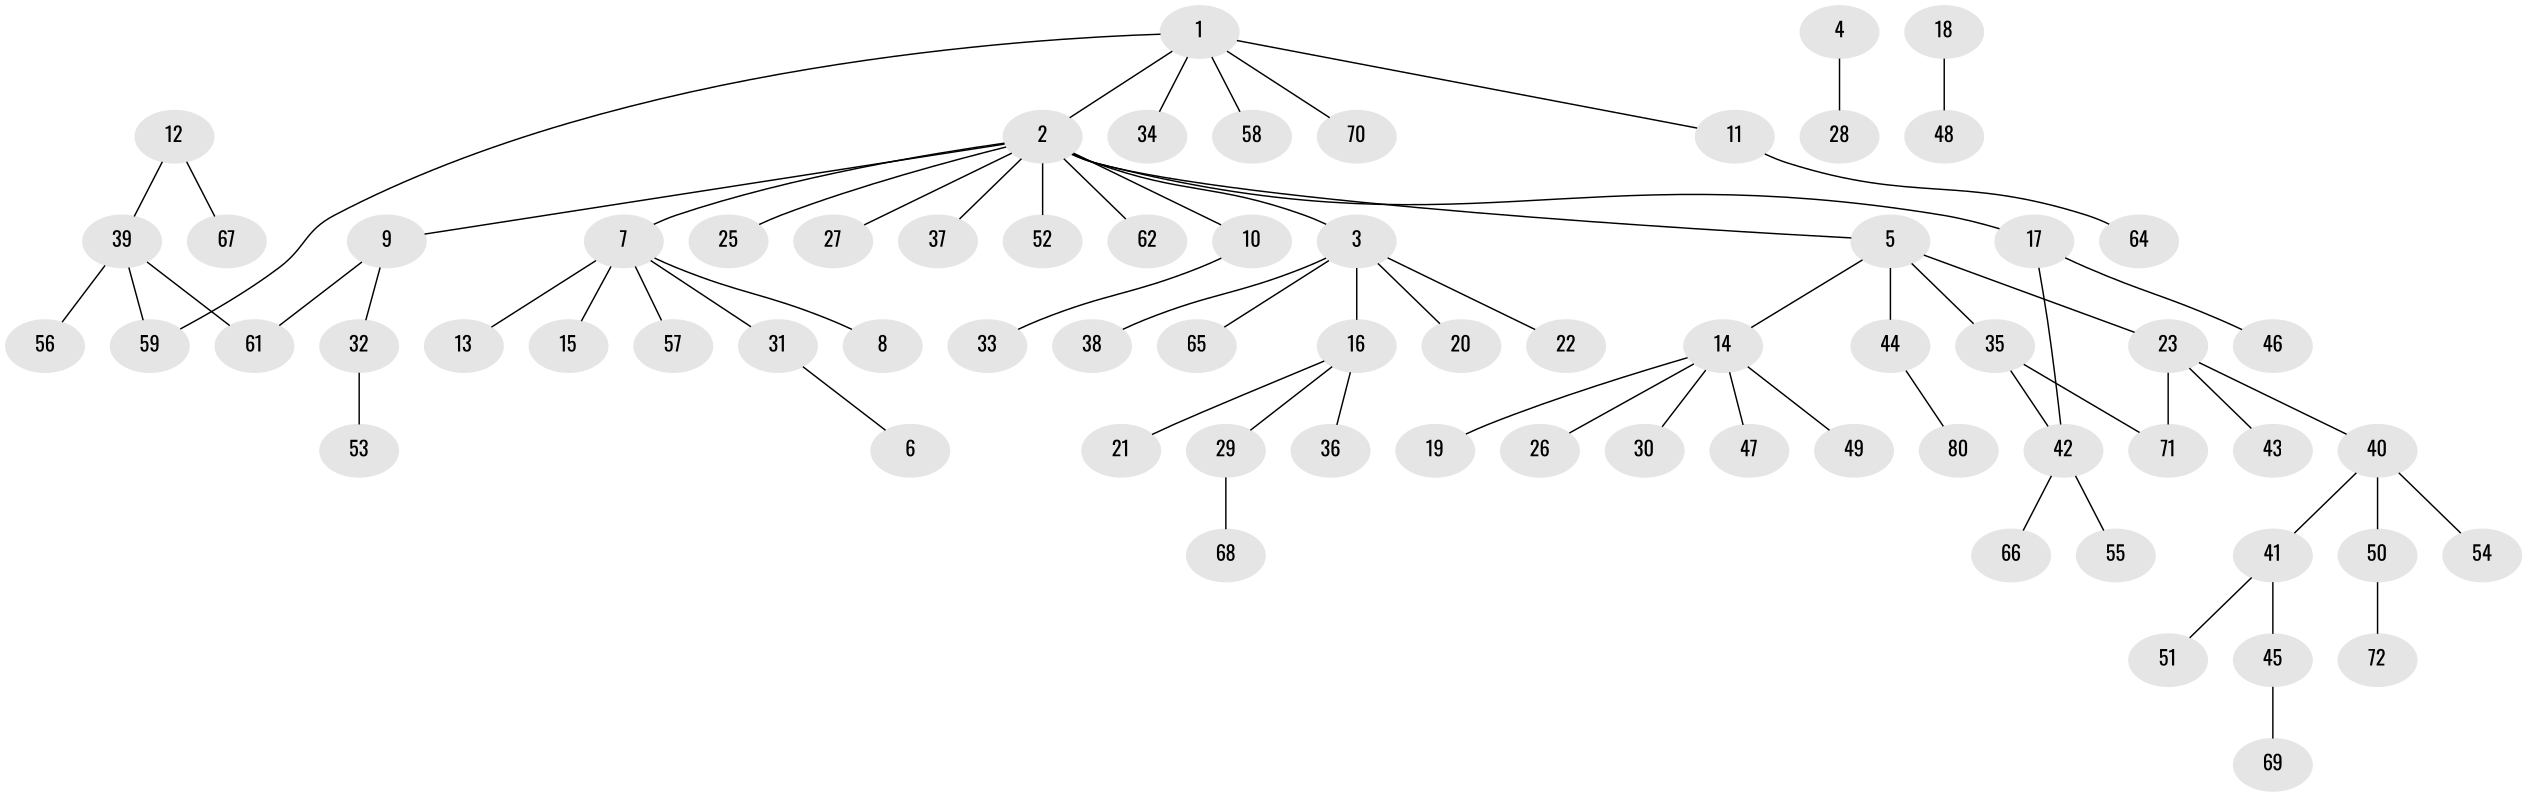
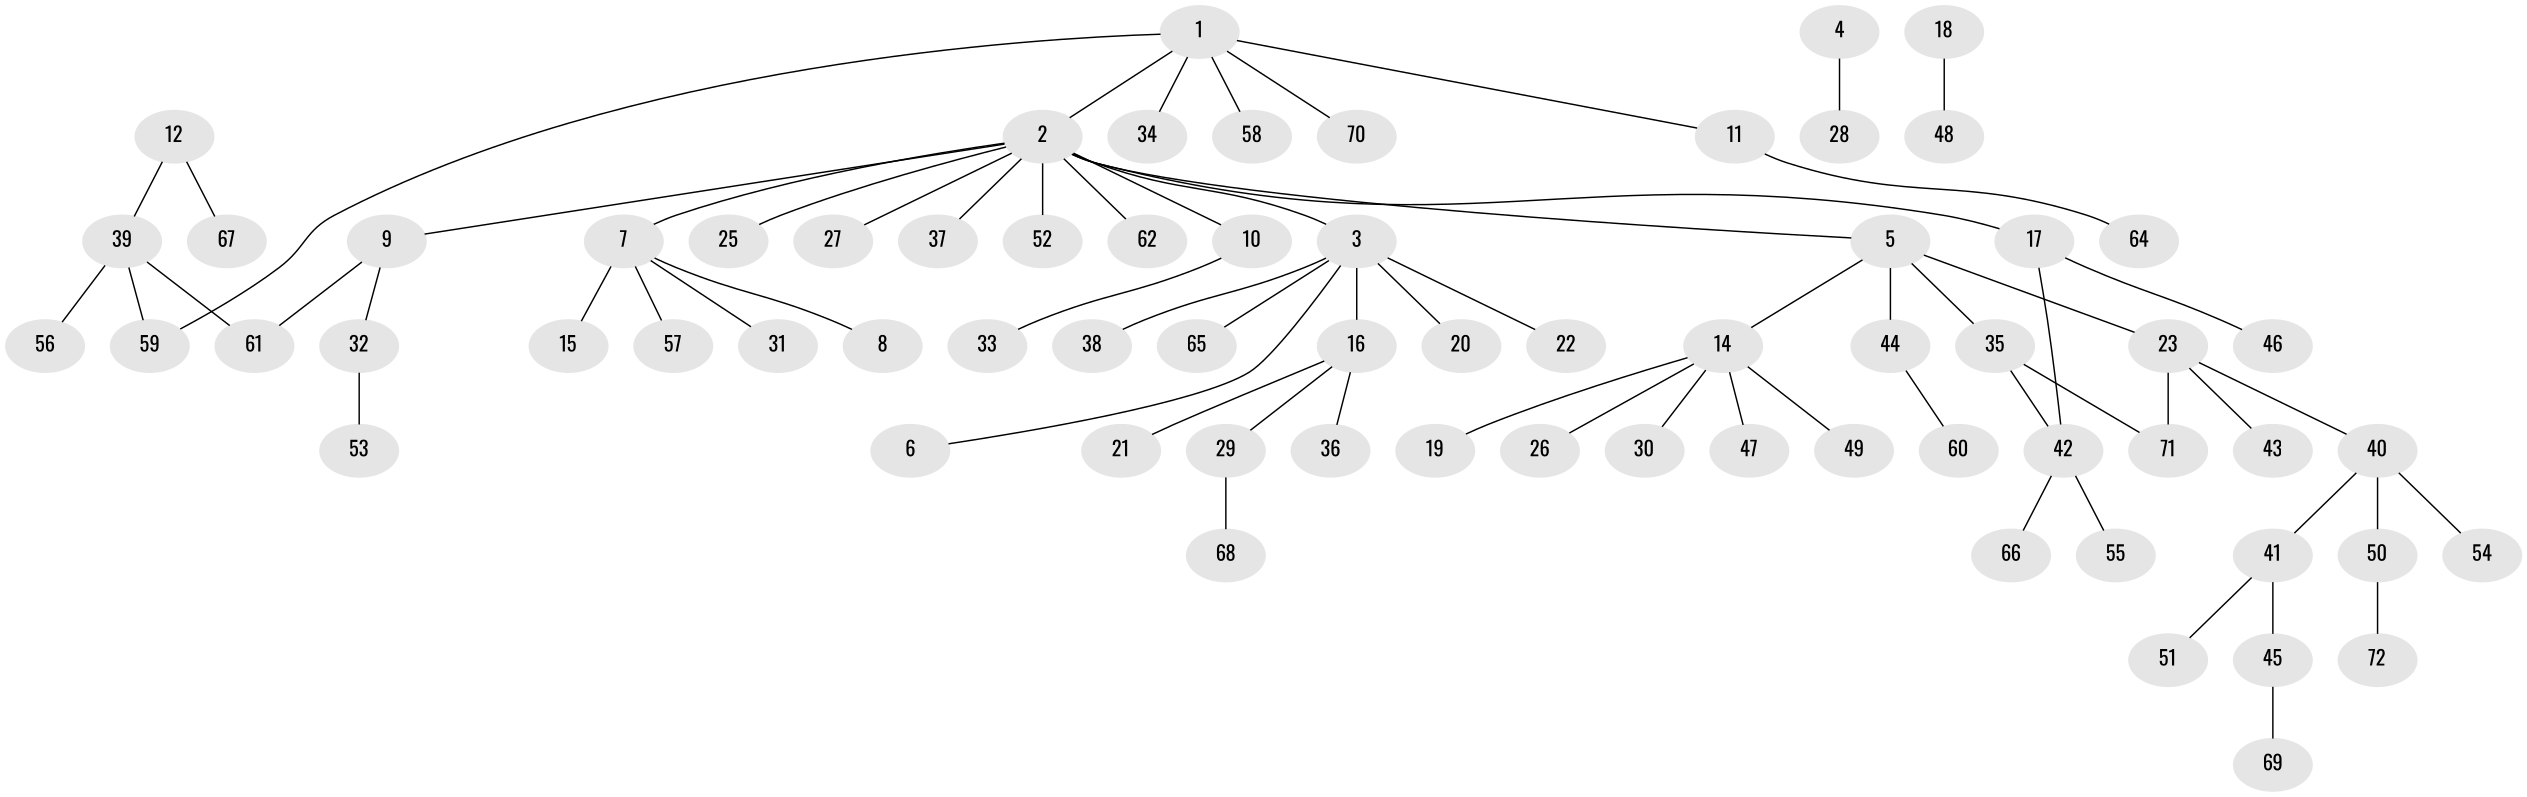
(464, 346) -> none
(844, 398) -> (1170, 401)
(1959, 451) -> (1959, 451)
